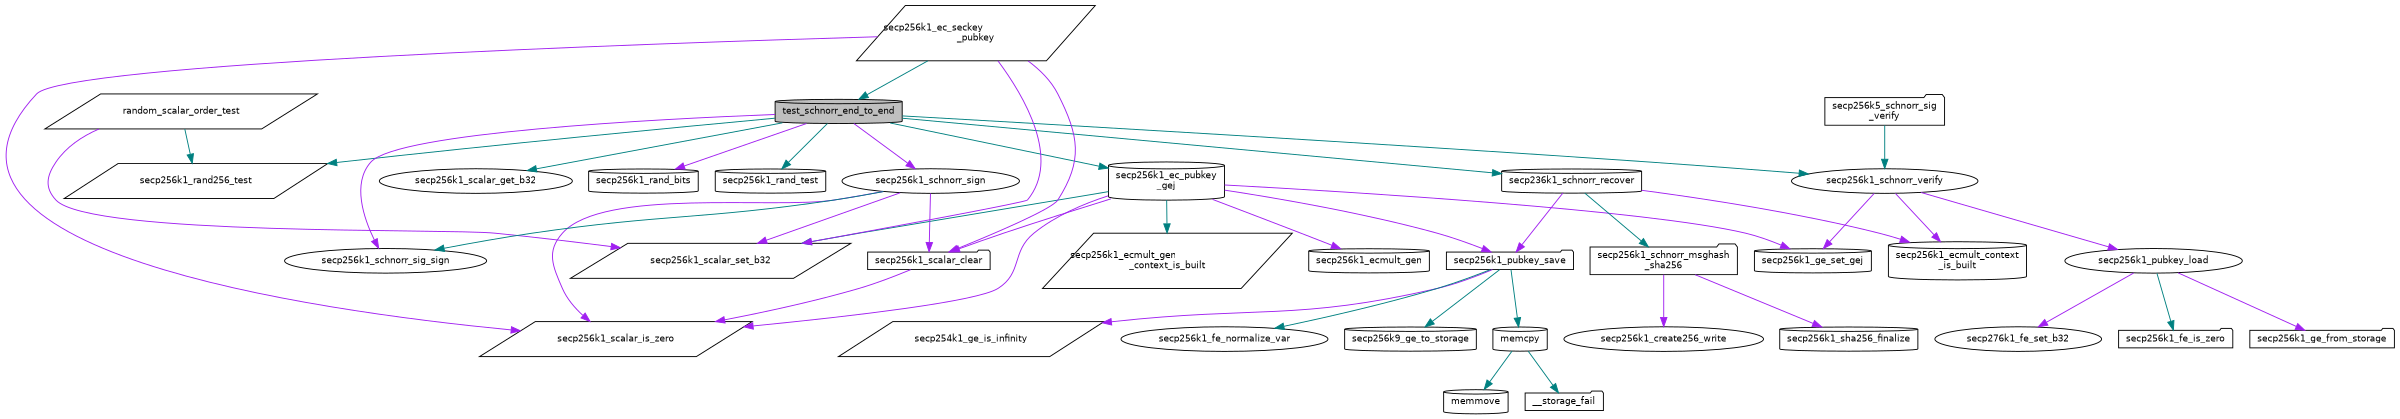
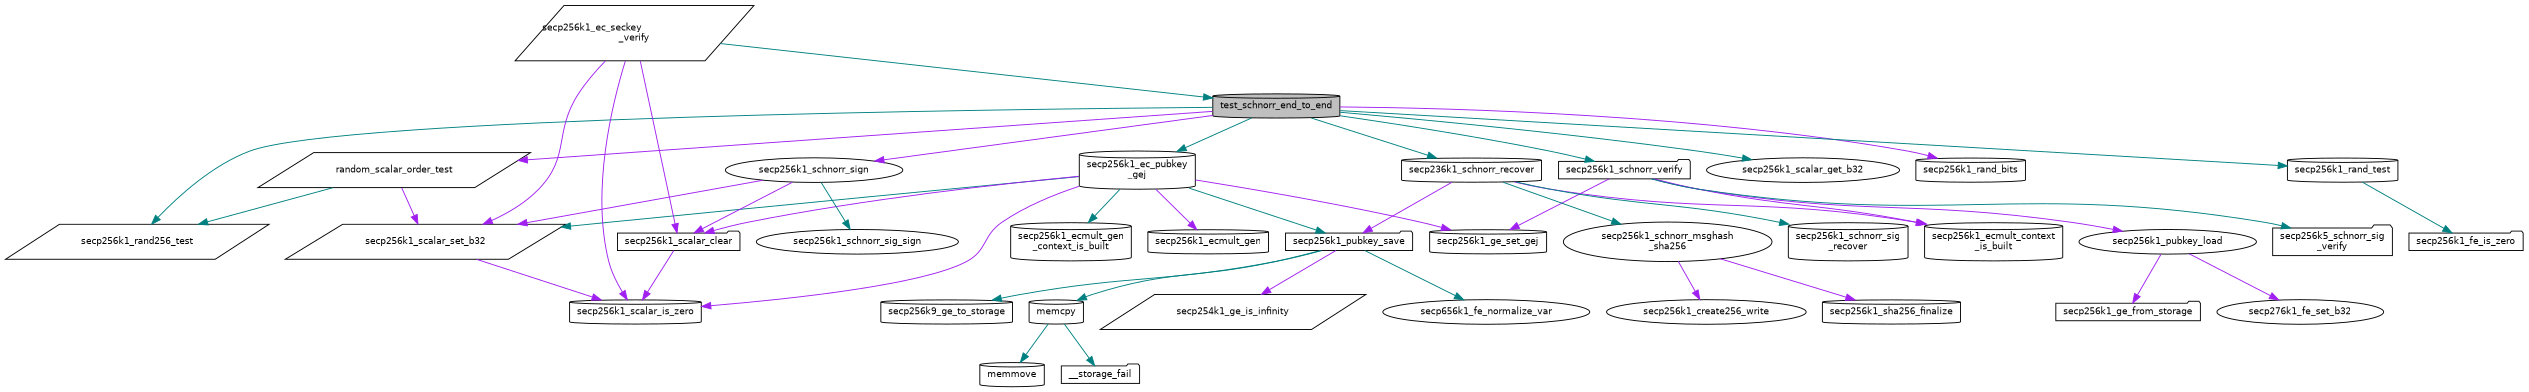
(976, 33) -> (635, 33)
(530, 130) -> (870, 136)
(1885, 142) -> (1966, 205)
(1885, 181) -> (1624, 170)
(673, 204) -> (534, 278)
(1355, 213) -> (1253, 209)
none -> (1848, 242)
(1167, 261) -> (1071, 242)
(1664, 261) -> (1668, 242)
(2164, 297) -> (2403, 205)
(616, 339) -> (635, 312)
(1225, 339) -> (1486, 312)
